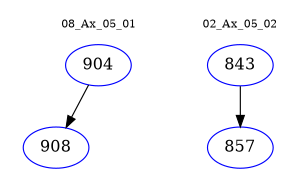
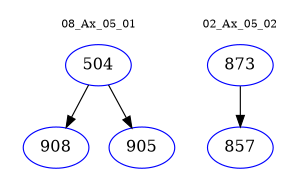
(98, 65) -> (98, 65)
(240, 65) -> (240, 65)
none -> (142, 148)
